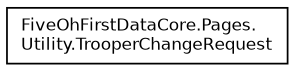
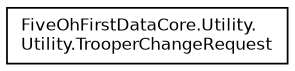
(147, 36) -> (147, 36)
